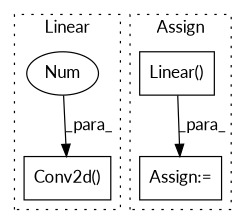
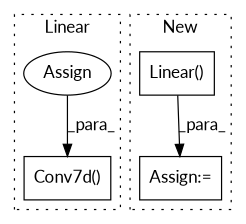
(181, 28) -> (181, 28)
(63, 73) -> (67, 73)
(67, 178) -> (67, 178)
